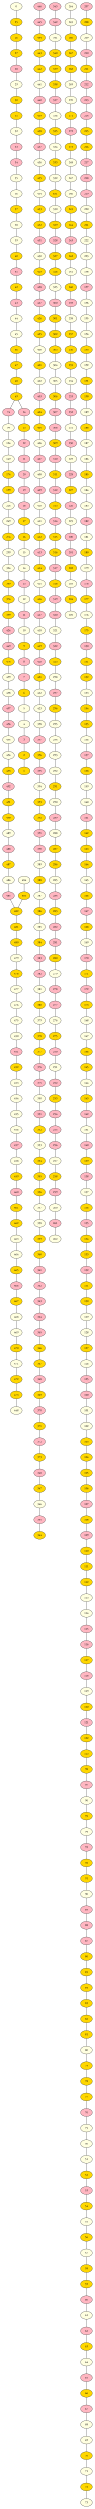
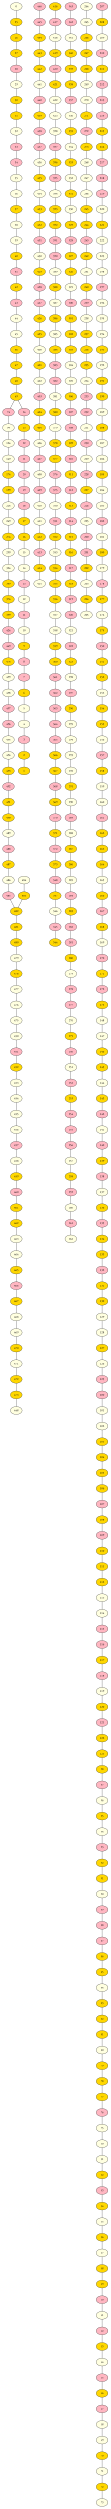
(40, 131) -> (40, 131)
(40, 592) -> none
(86, 1988) -> (102, 1988)
